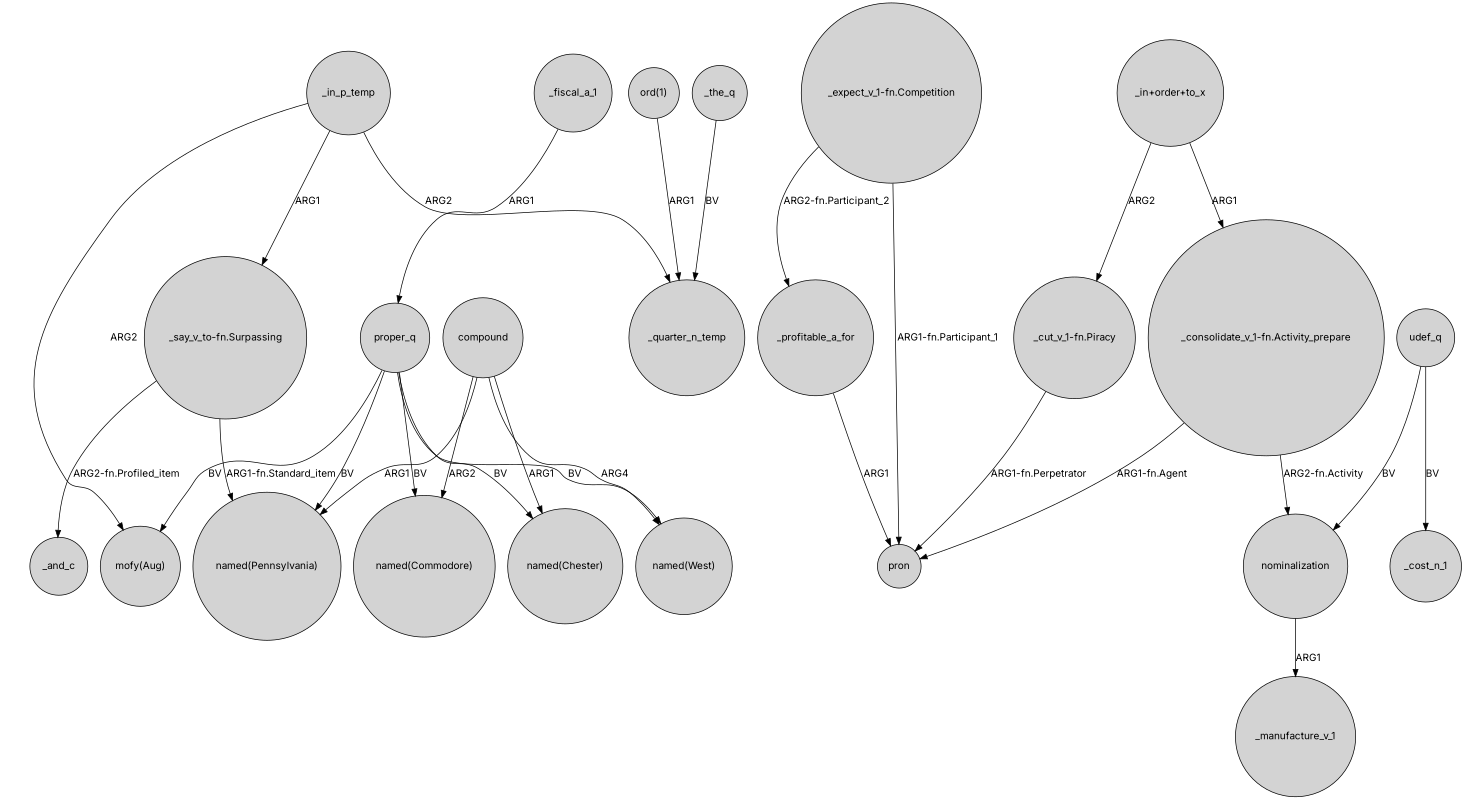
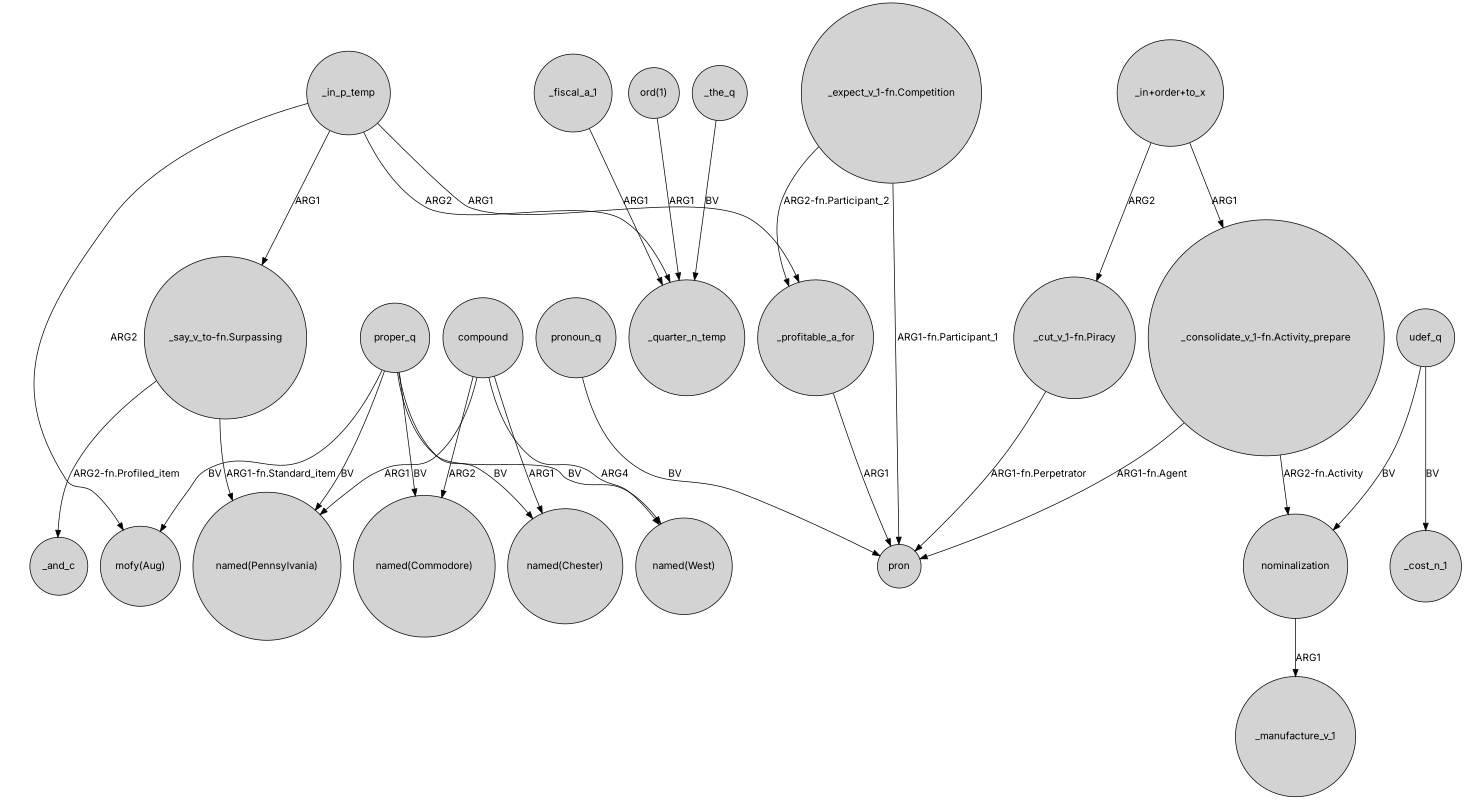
none -> (621, 209)
(491, 210) -> (624, 204)
none -> (576, 338)
